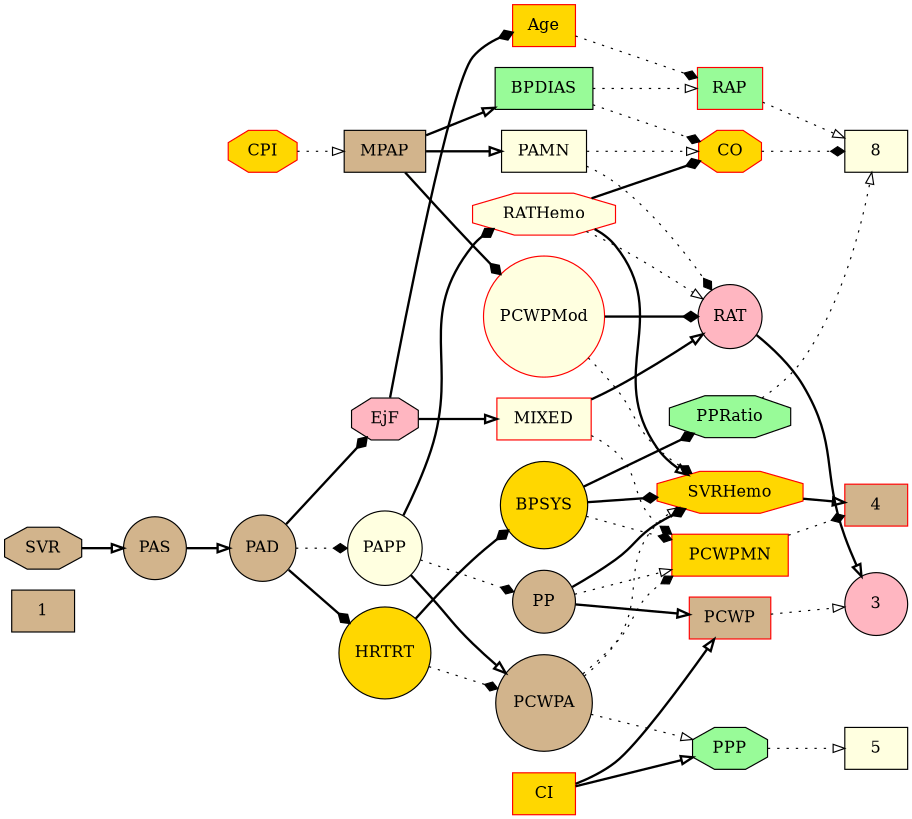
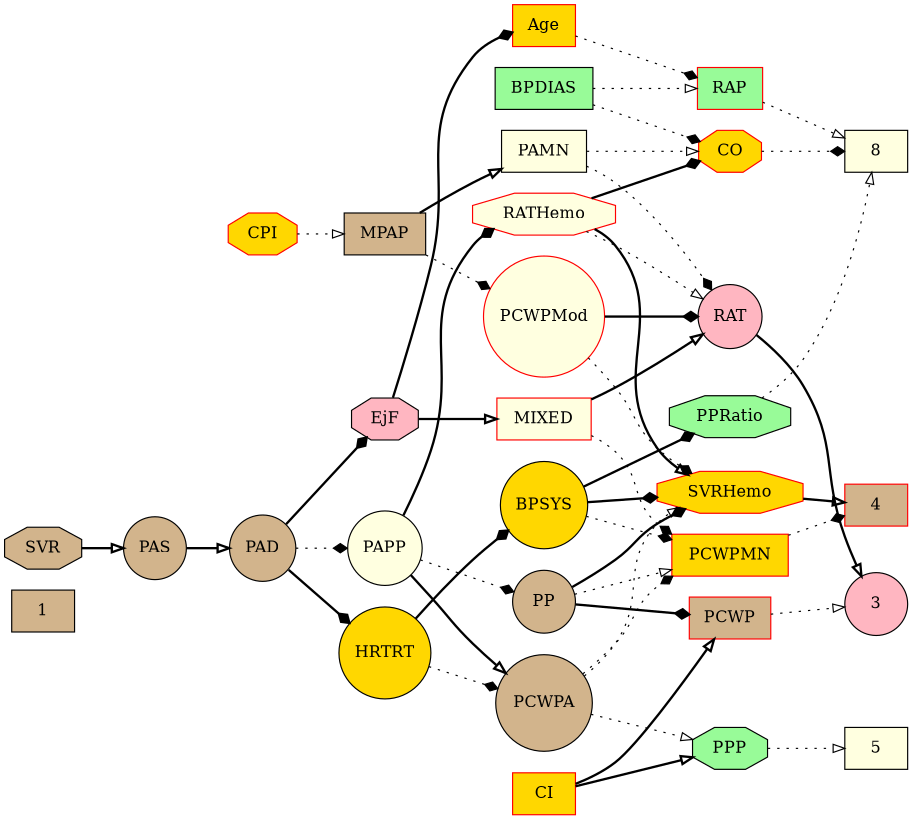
(458, 123) -> none
(447, 219) -> (449, 267)
(621, 608) -> (623, 609)
